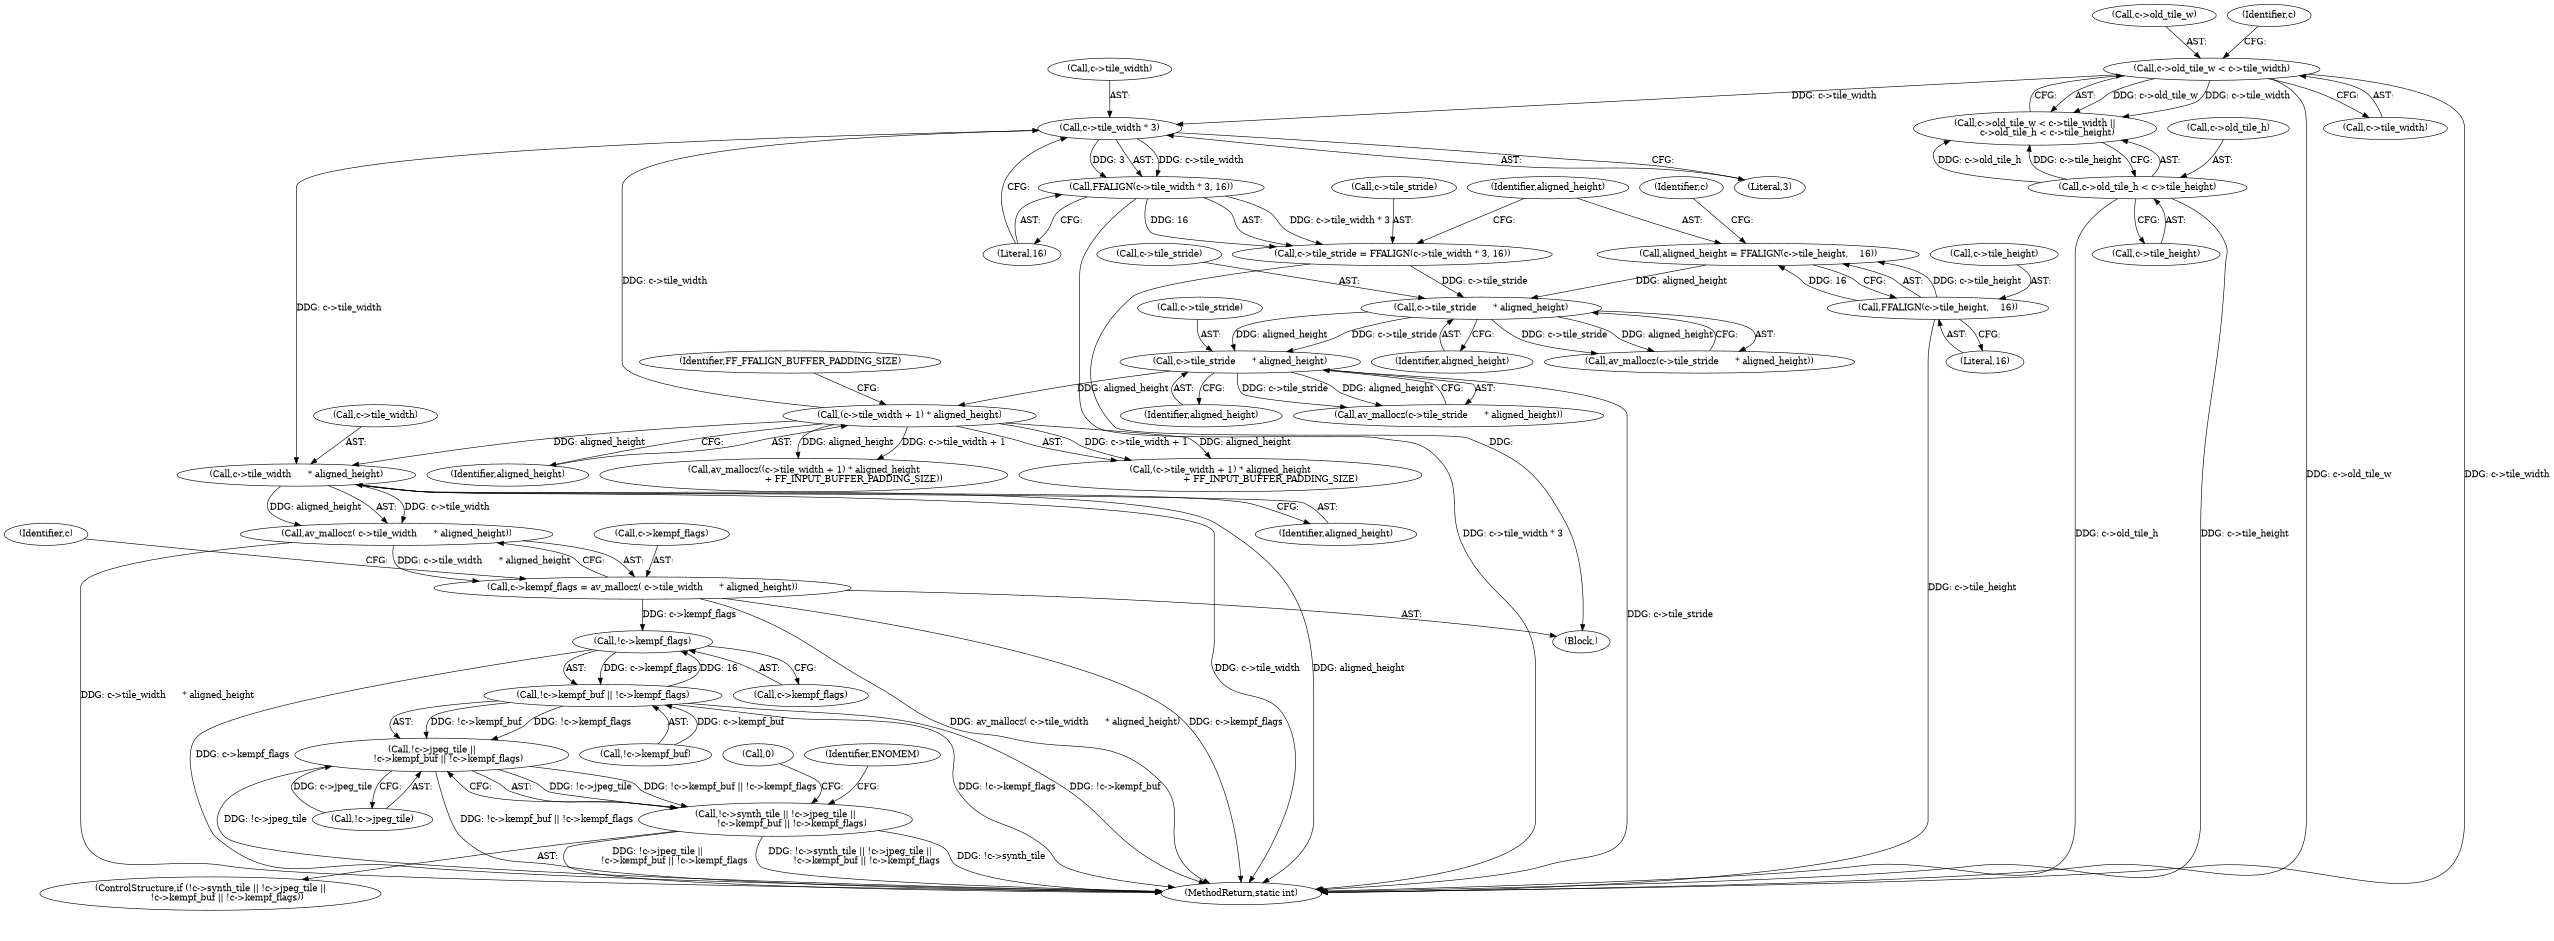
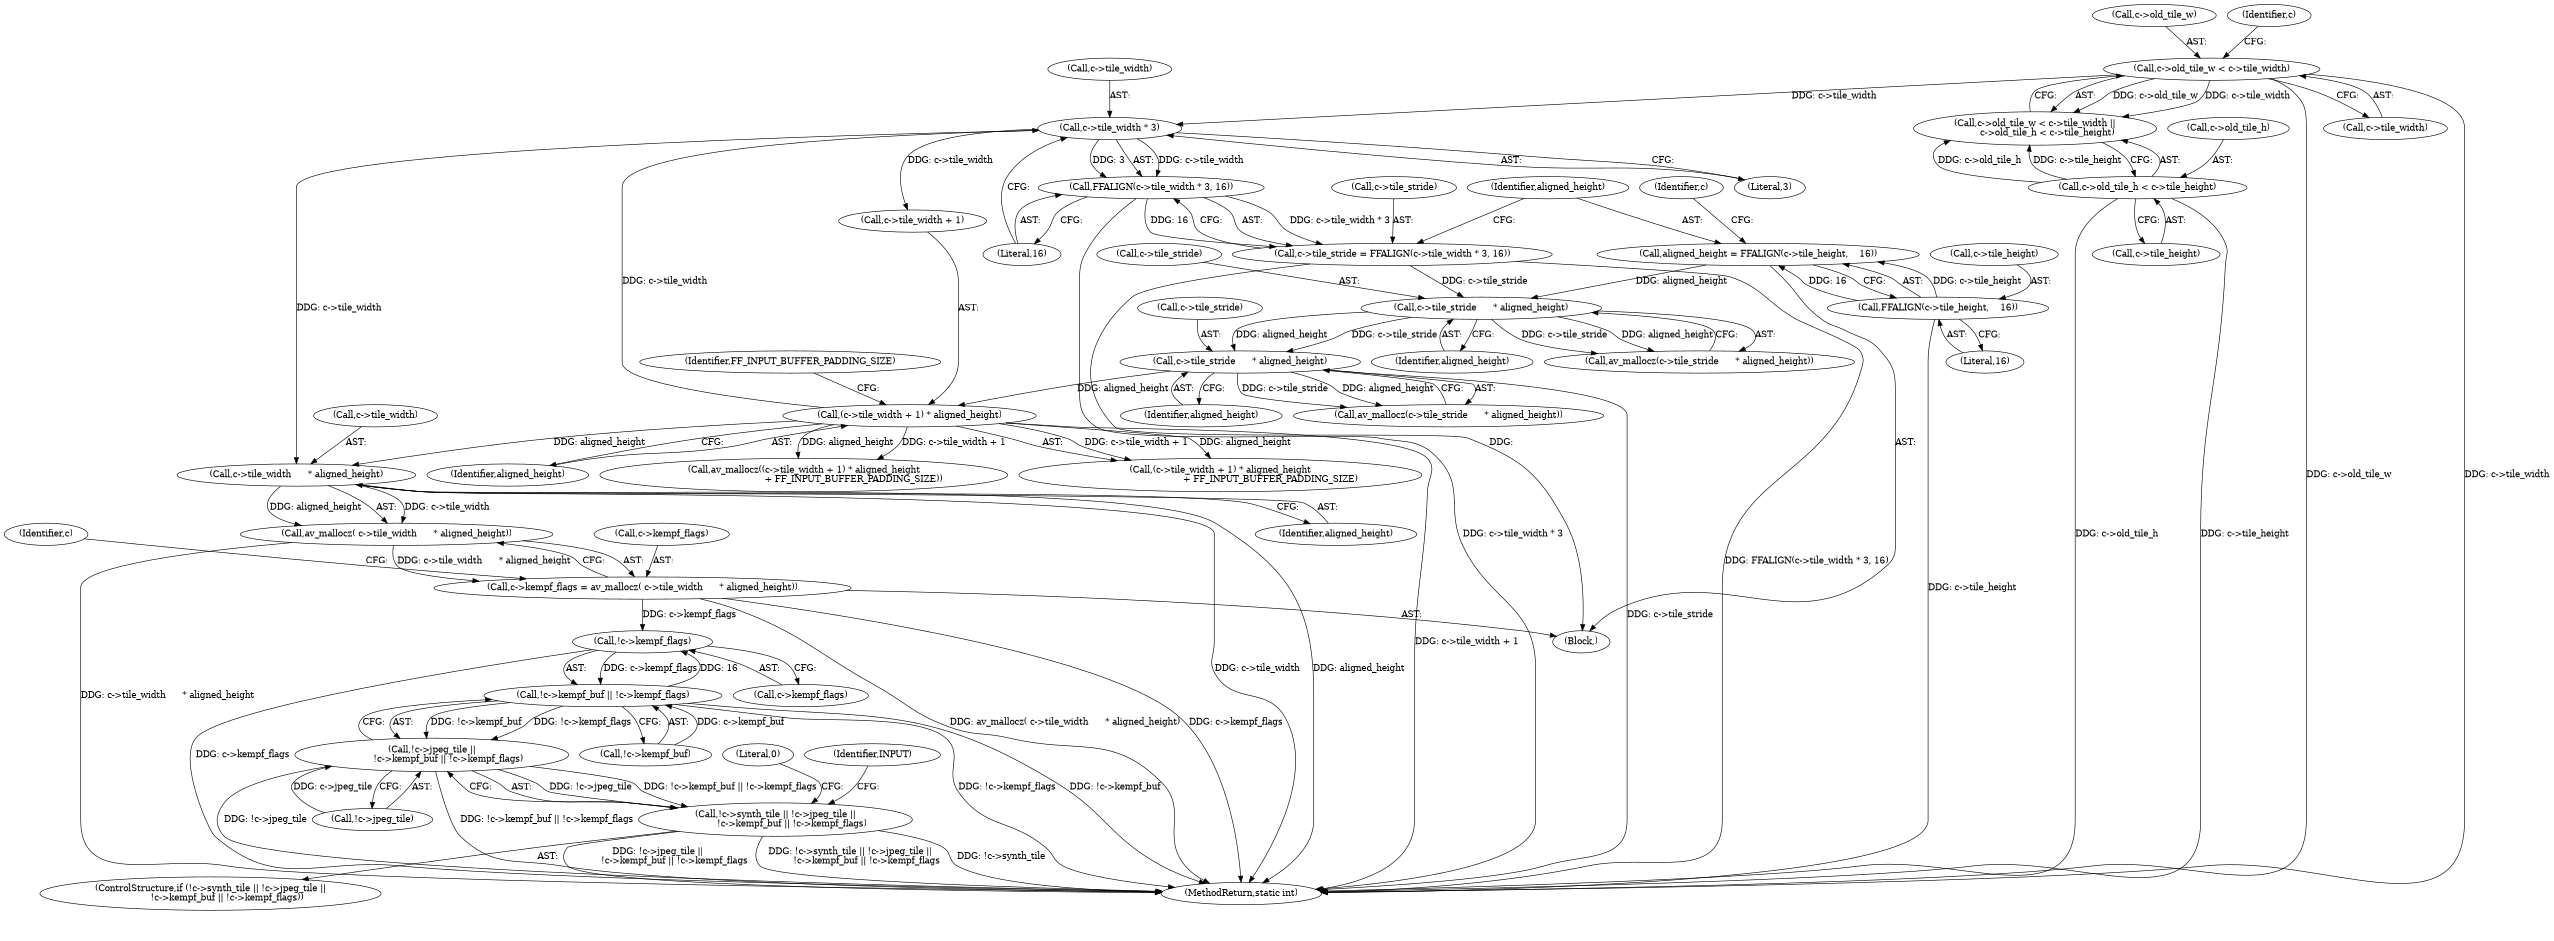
none -> (913, 221)
none -> (1212, 238)
(790, 362) -> (790, 362)
none -> (1428, 489)
none -> (1895, 542)
none -> (1722, 589)
none -> (408, 706)
none -> (635, 720)
(758, 755) -> (758, 755)
(872, 755) -> (872, 755)
